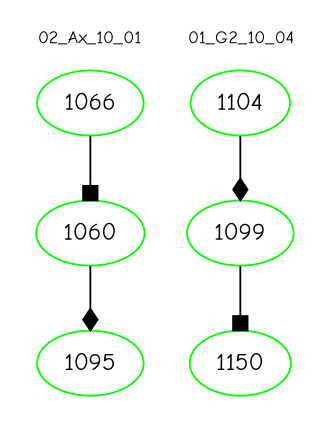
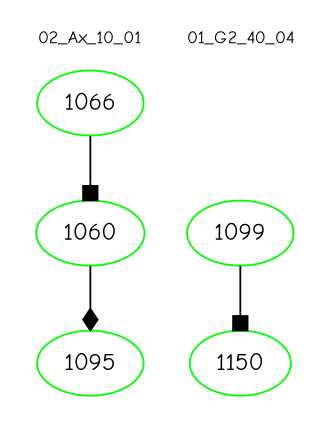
(241, 39) -> (241, 39)
(240, 103) -> none
